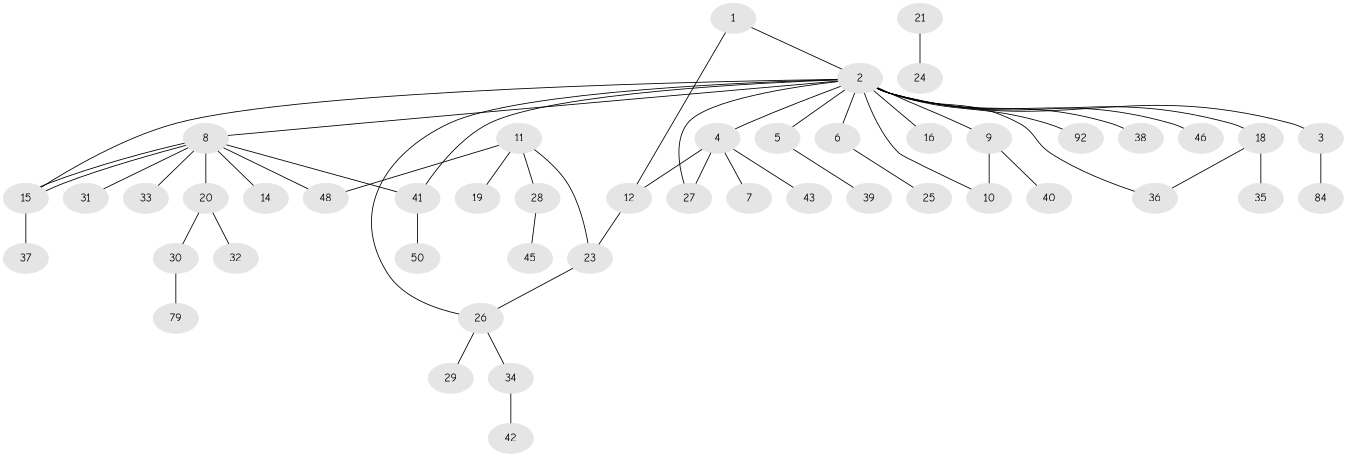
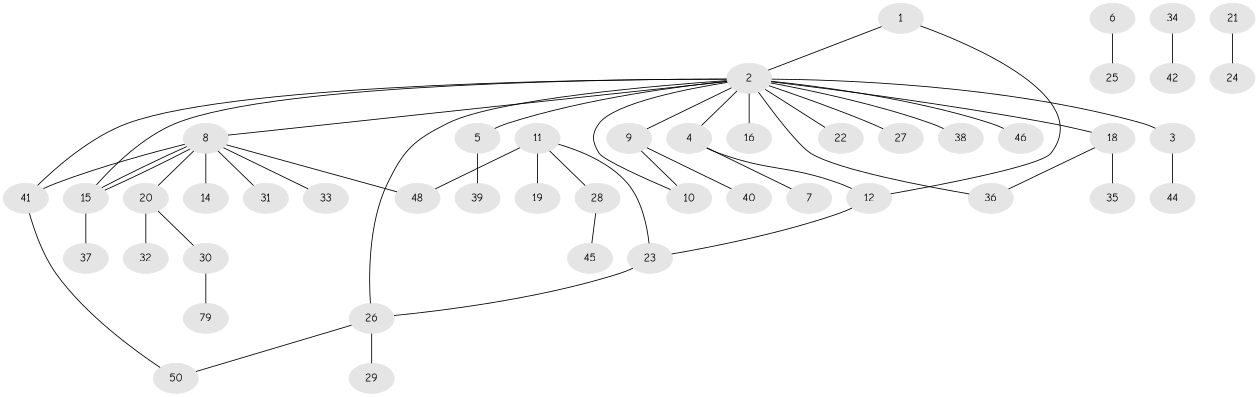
(849, 108) -> none
(1081, 138) -> (841, 138)
(703, 168) -> none
(809, 198) -> none
(1321, 198) -> (1172, 198)
(496, 348) -> (274, 348)
